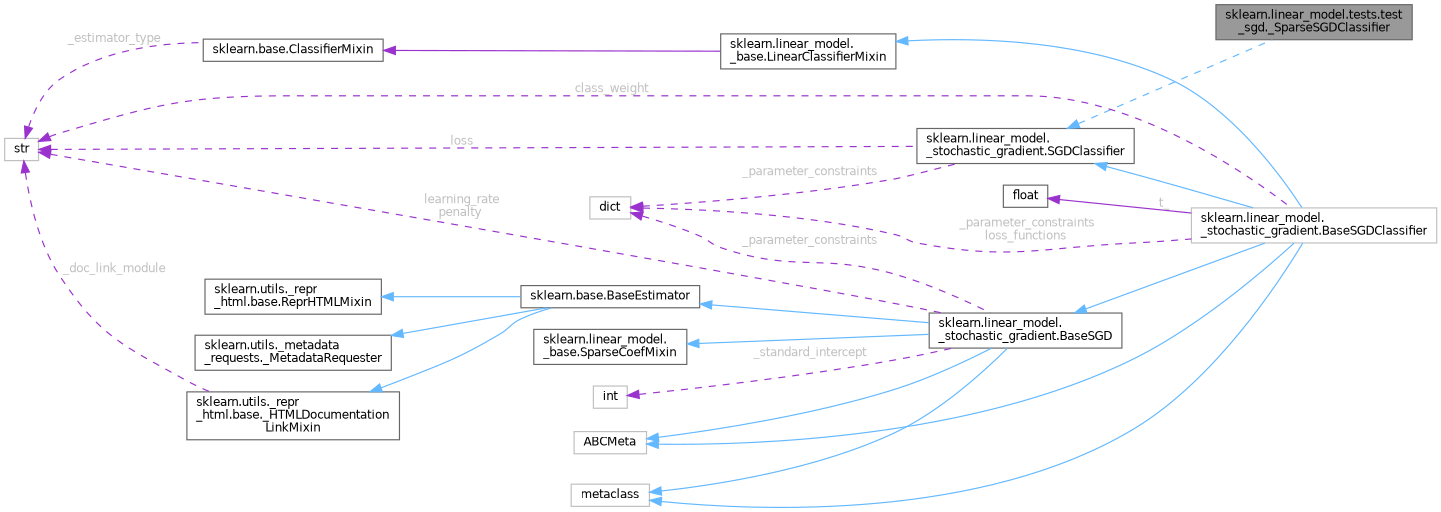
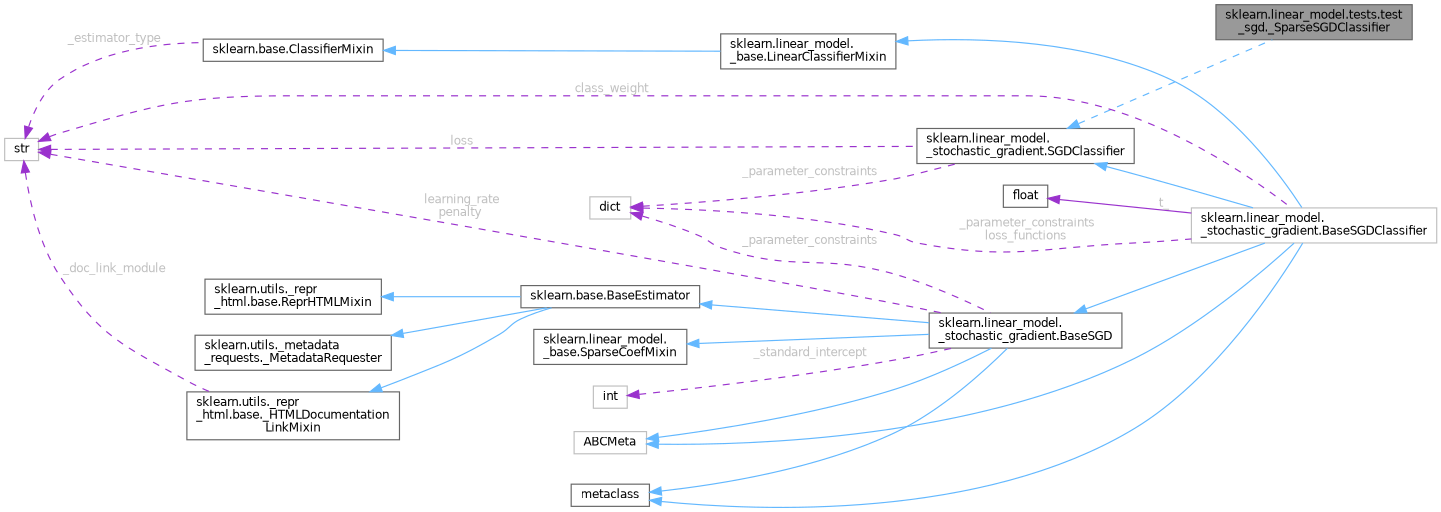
(558, 51) -> (558, 51)
(610, 495) -> (610, 495)
